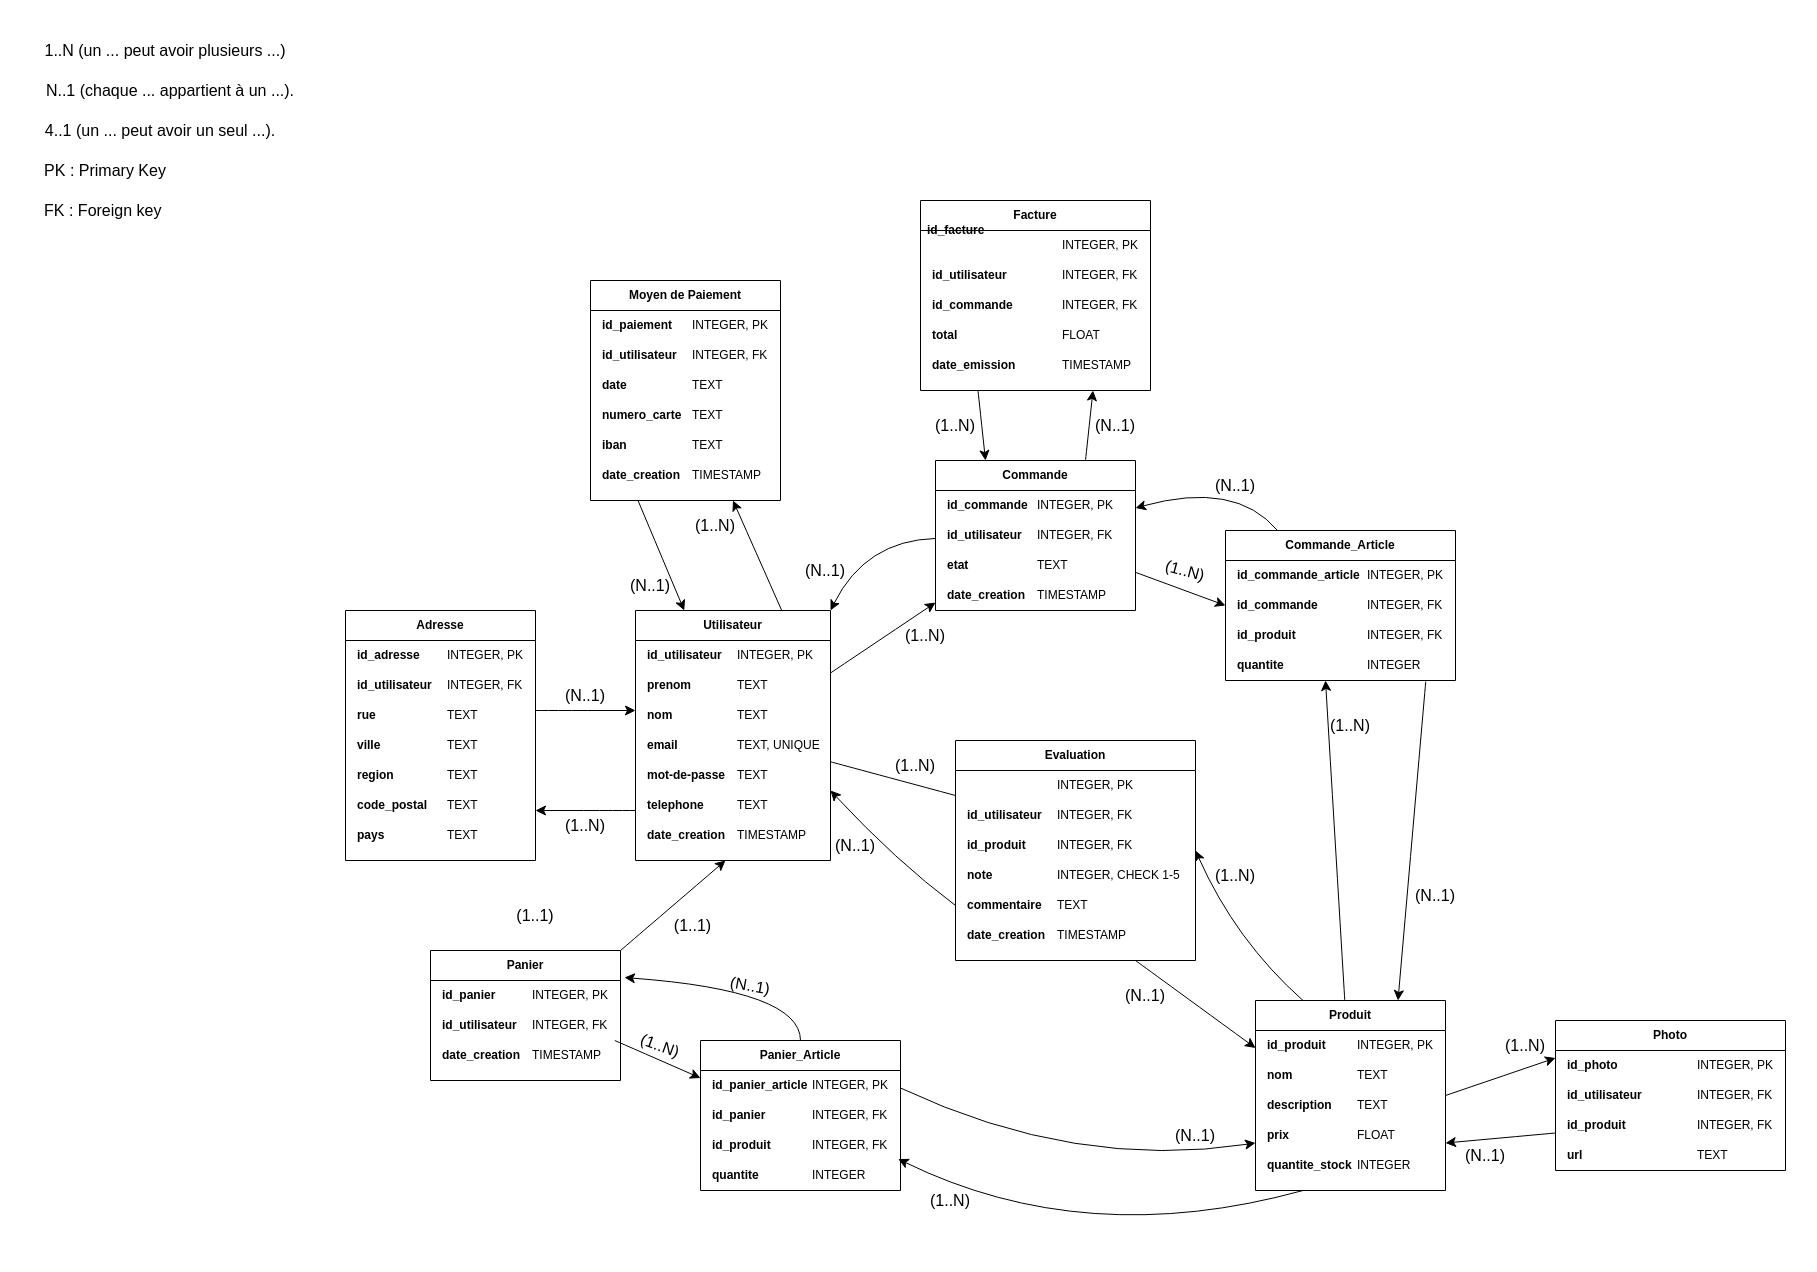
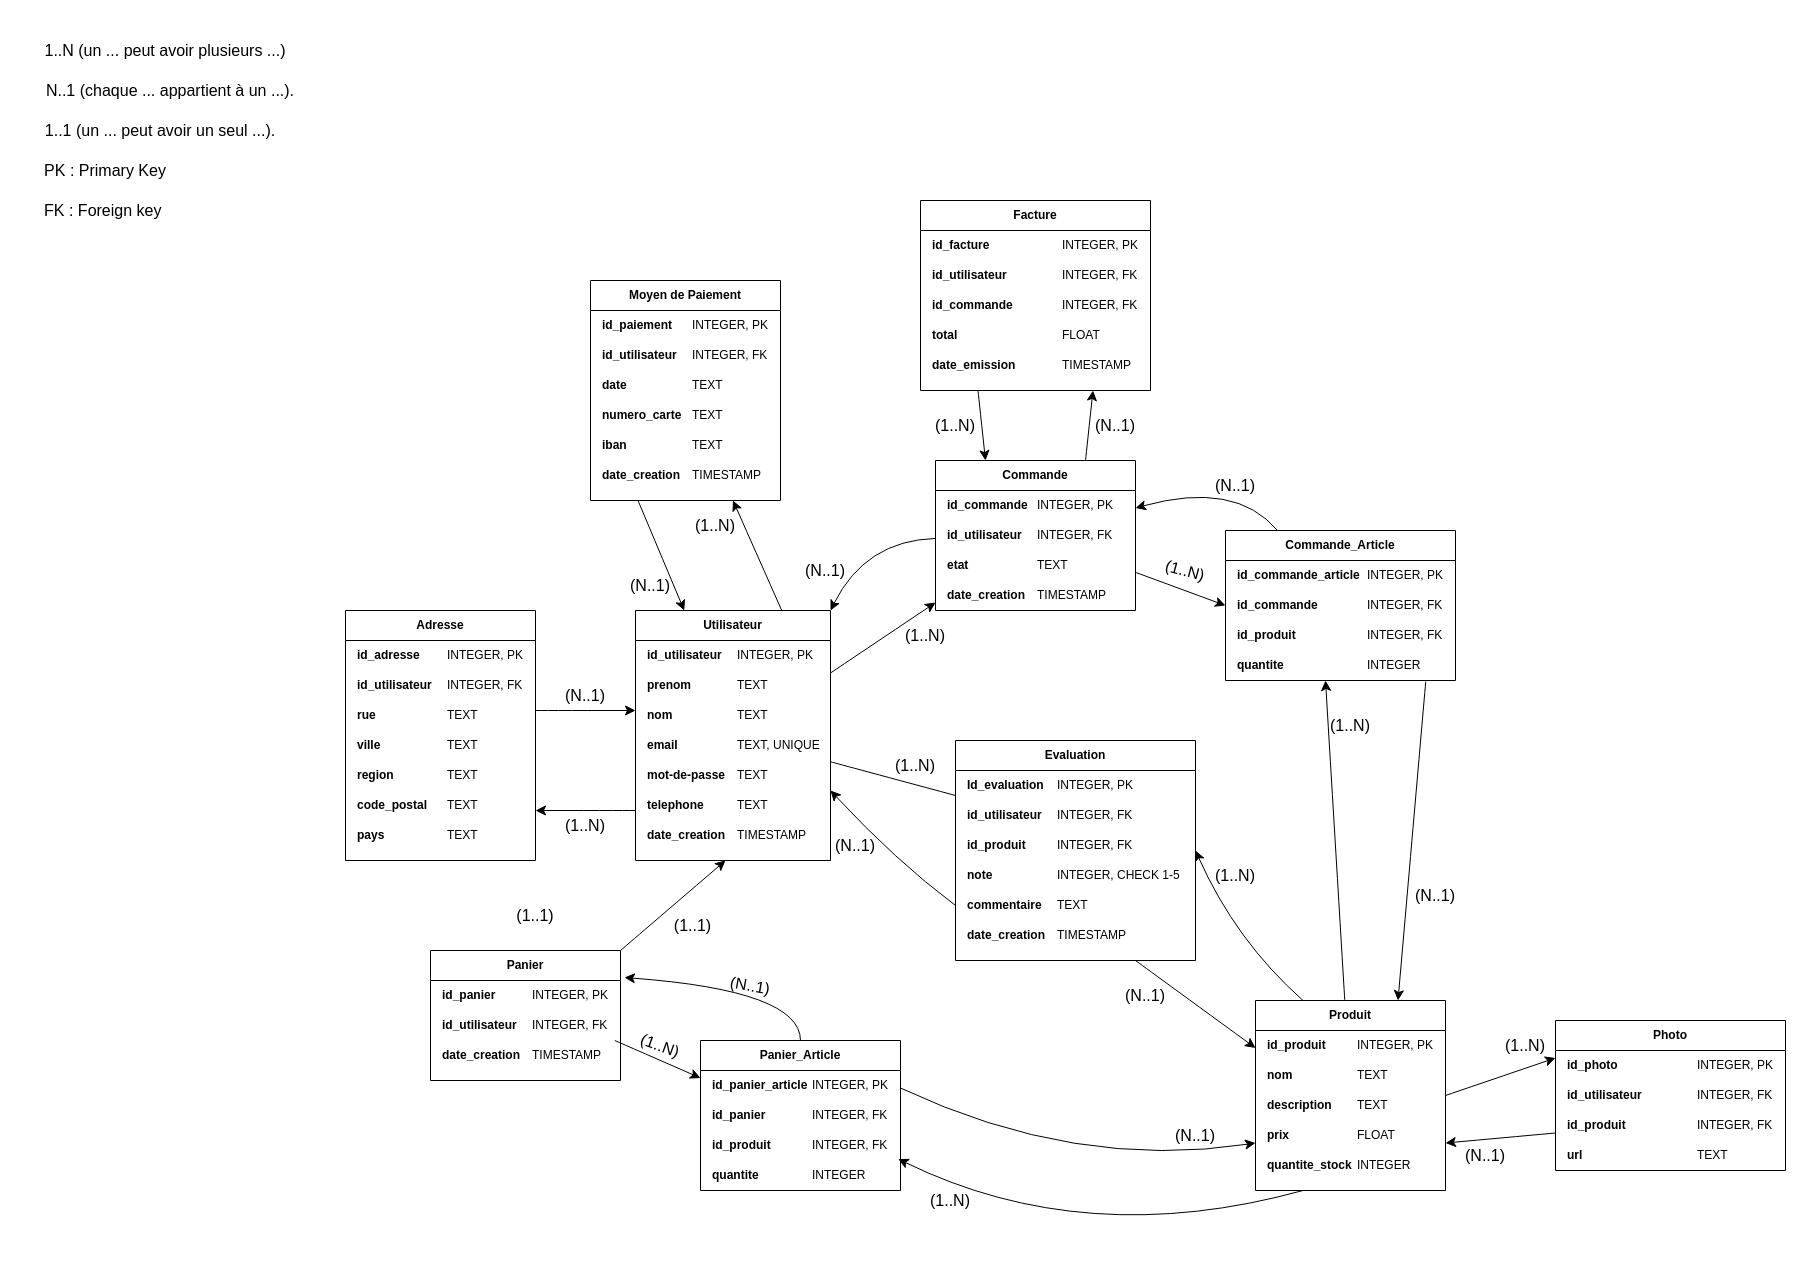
(161, 131) -> (161, 131)
(966, 231) -> (971, 246)
none -> (1011, 786)
